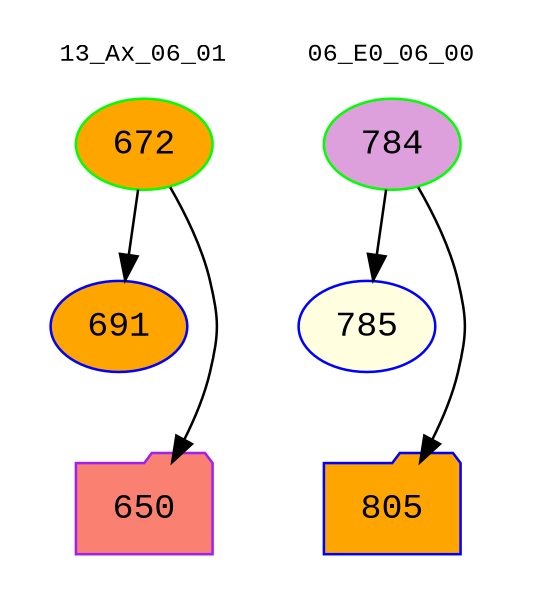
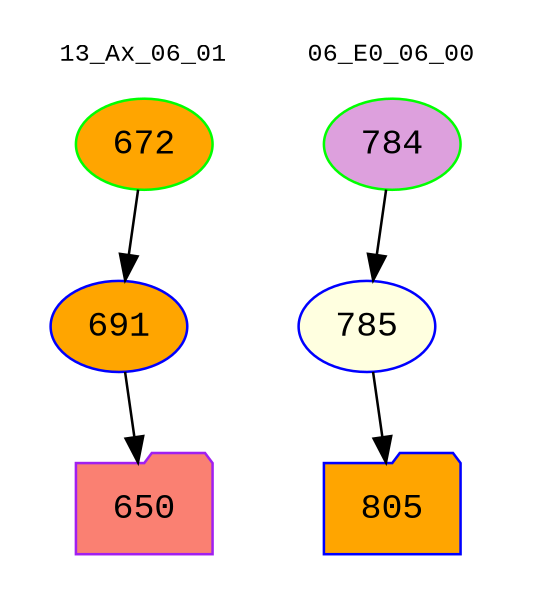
(216, 311) -> (130, 404)
(464, 311) -> (378, 404)
